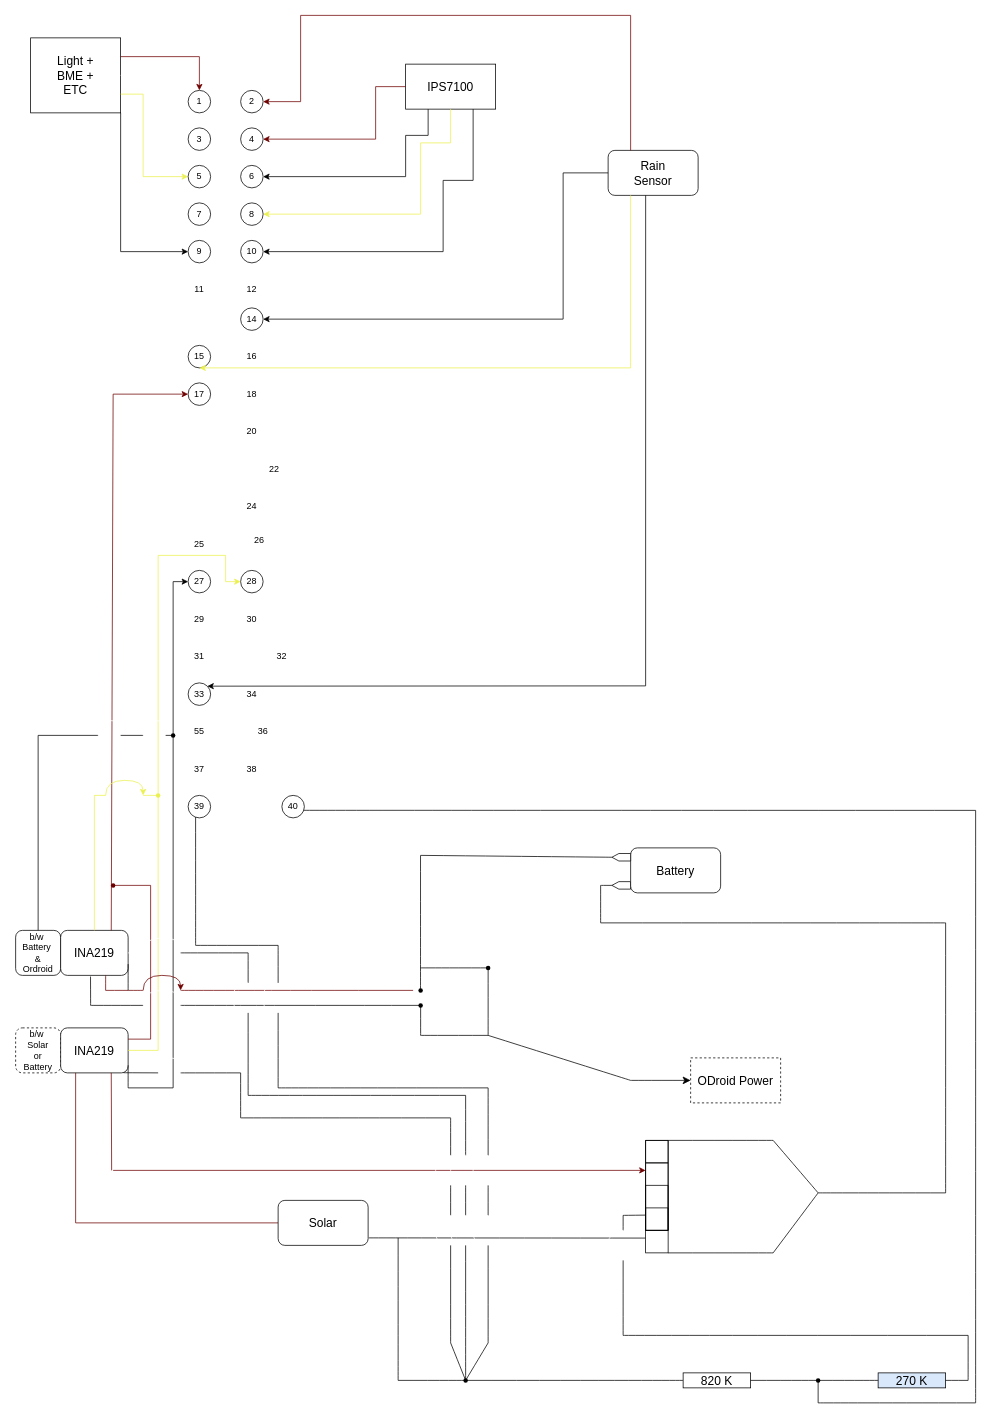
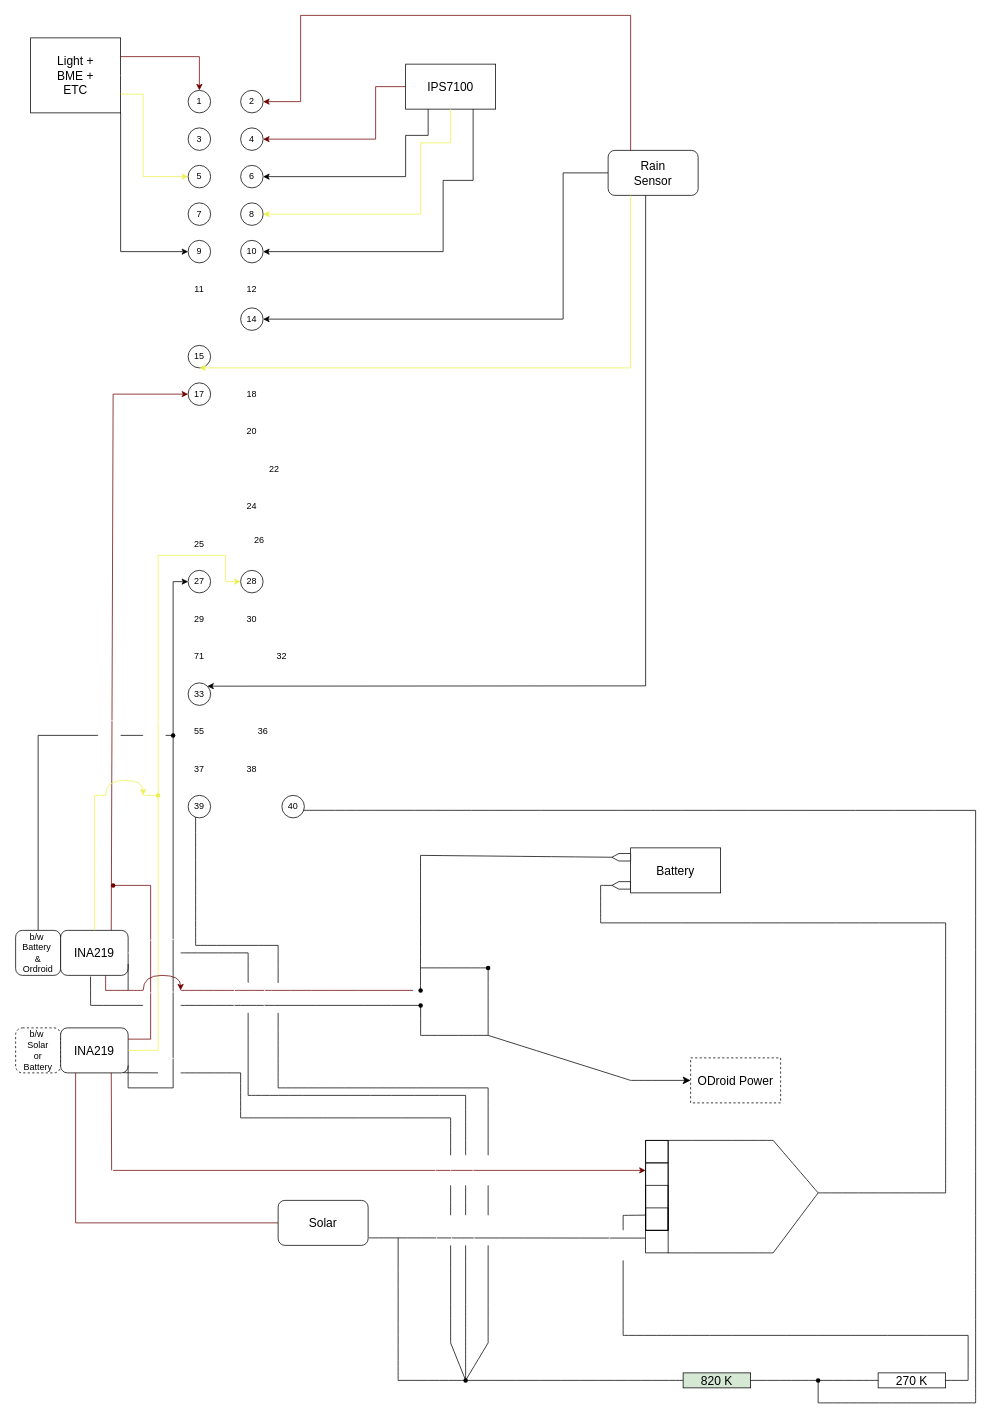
(252, 357) -> none
(199, 657) -> (199, 657)
(252, 694) -> none
(675, 870) -> (675, 870)
(717, 1380) -> (717, 1380)
(912, 1380) -> (912, 1380)
